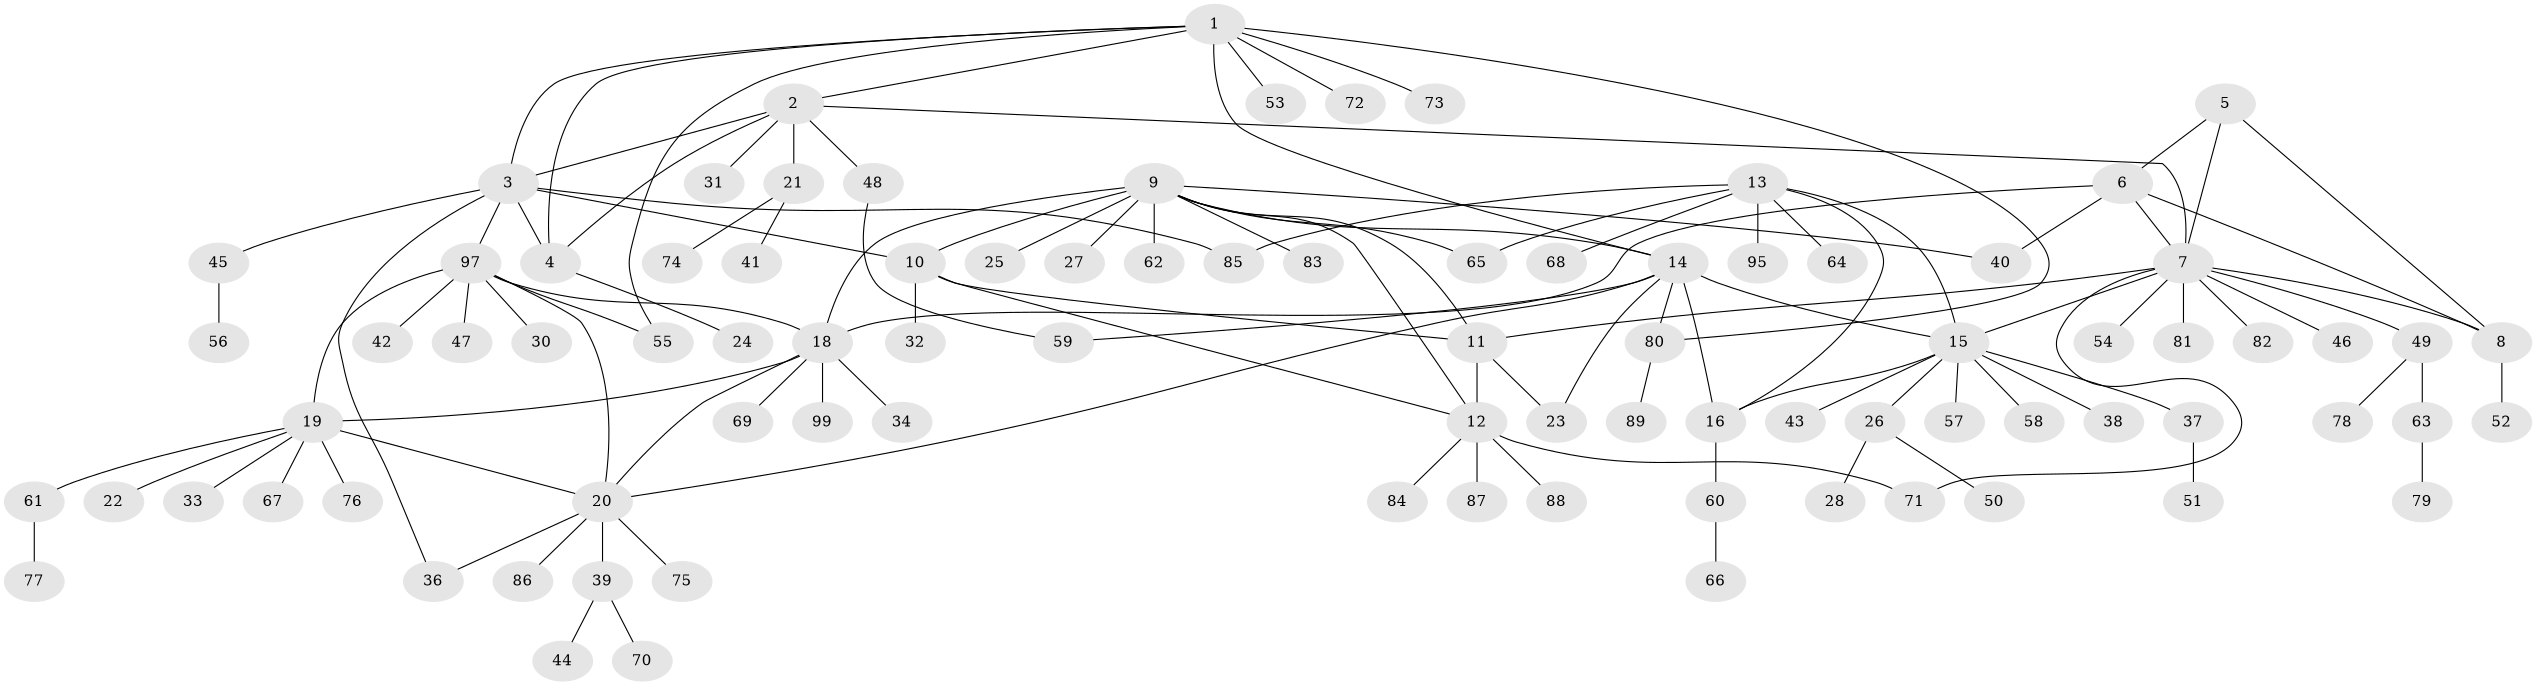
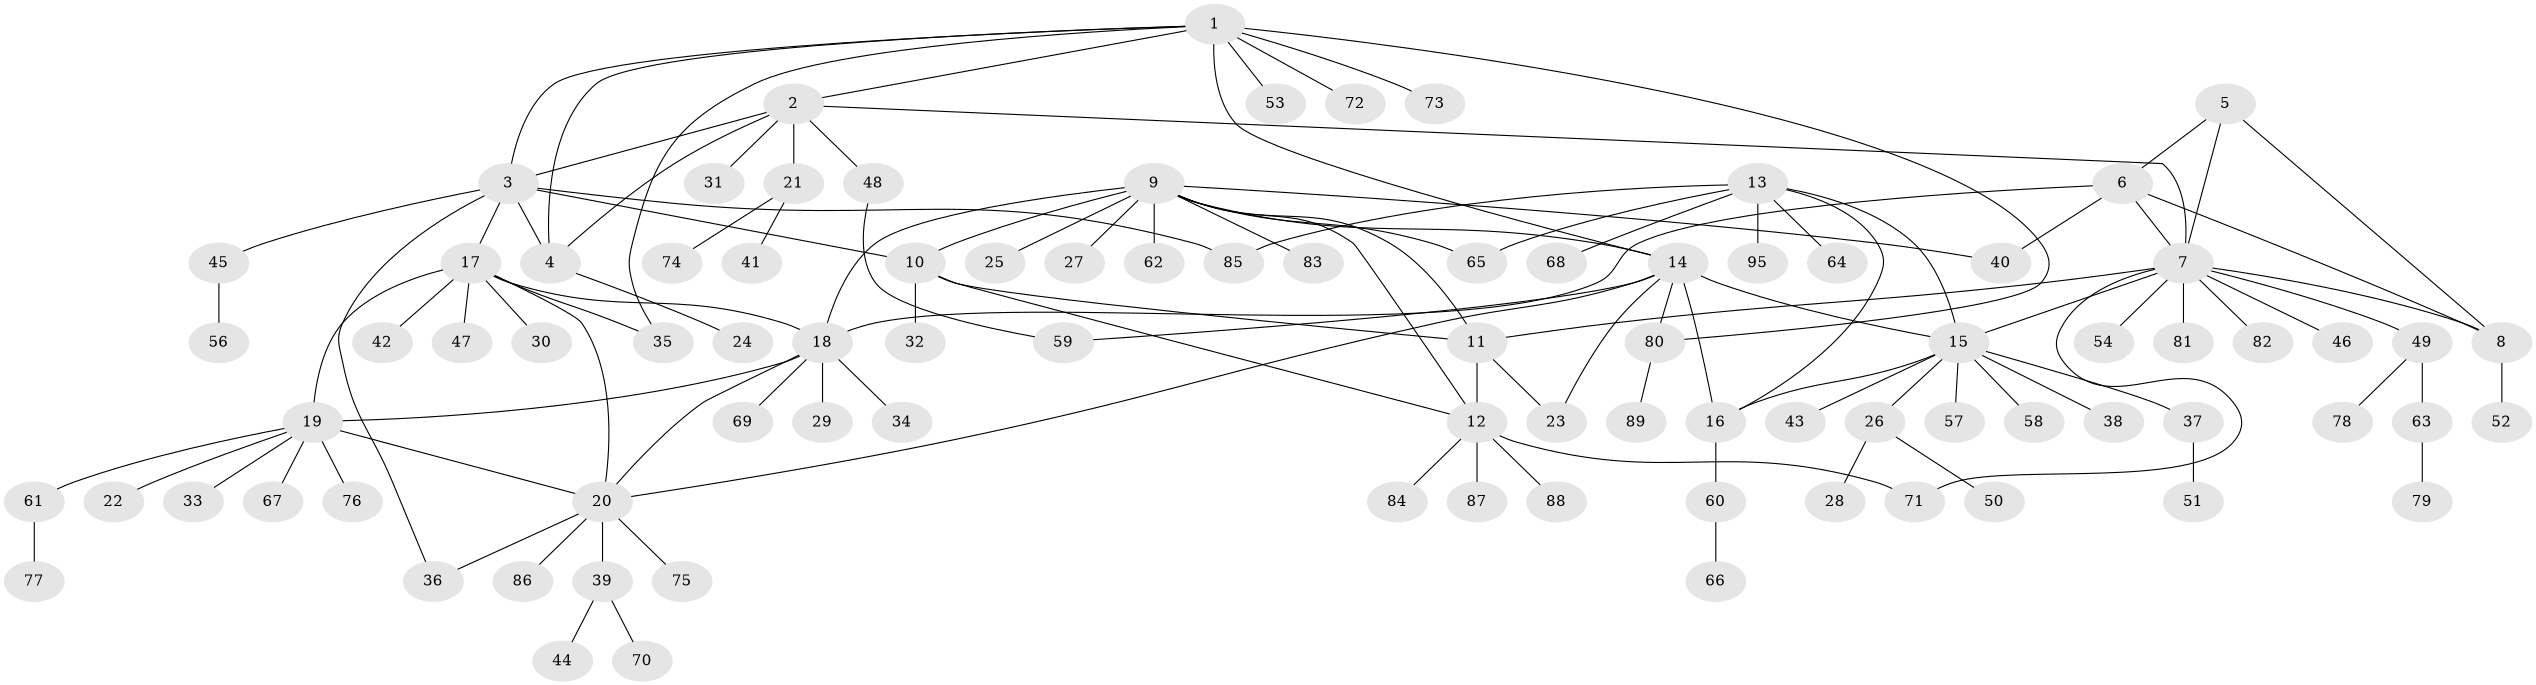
(471, 263) -> (471, 263)
(663, 343) -> (663, 343)
(823, 422) -> (823, 422)
